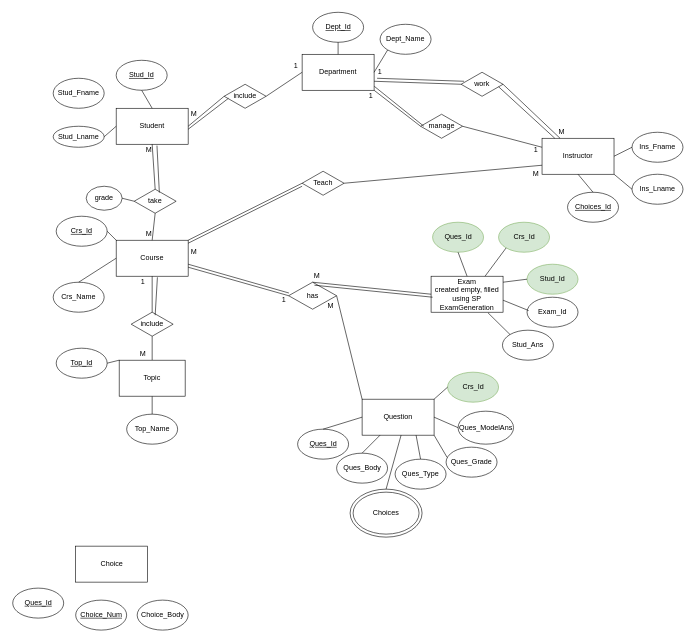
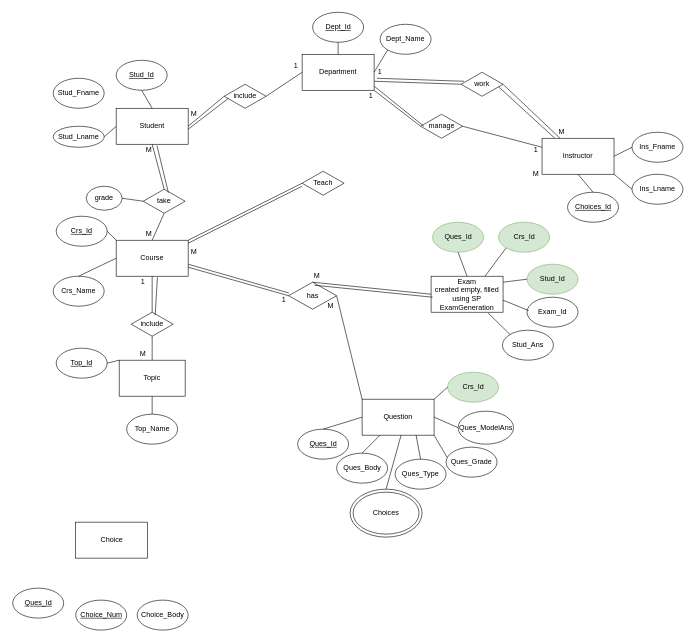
(443, 174) -> none
(155, 201) -> (164, 201)
(79, 297) -> (79, 291)
(112, 564) -> (112, 540)
